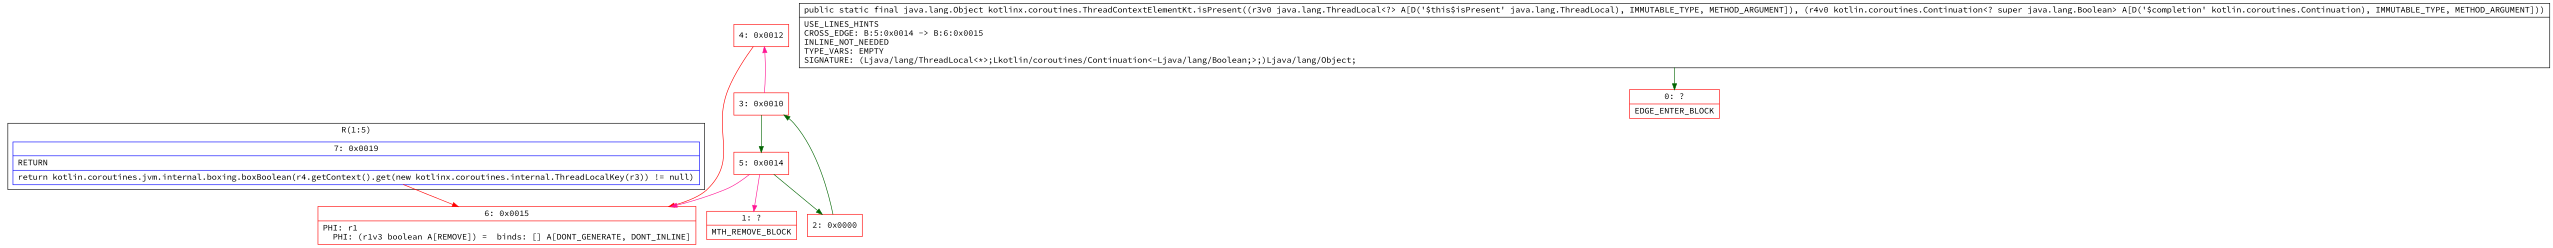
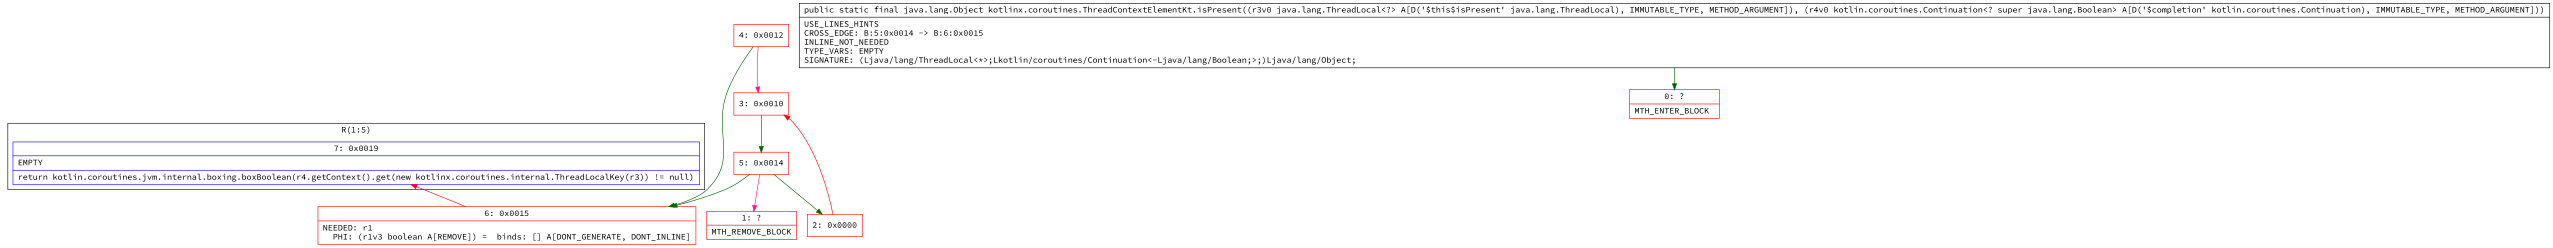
(765, 73) -> (757, 67)
(1675, 111) -> (1672, 111)
(723, 135) -> (723, 135)
(33, 163) -> (30, 163)
(818, 163) -> (818, 163)
(715, 193) -> (715, 193)
(428, 195) -> (441, 197)
(343, 228) -> (350, 228)
